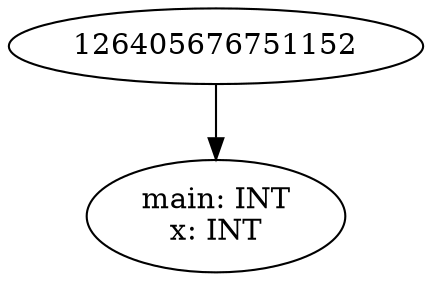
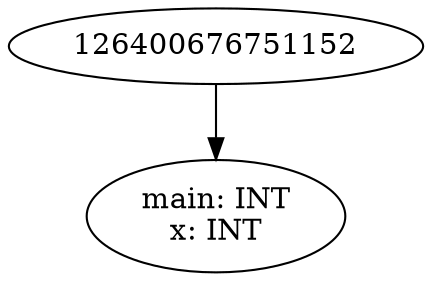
(216, 46) -> (216, 46)
